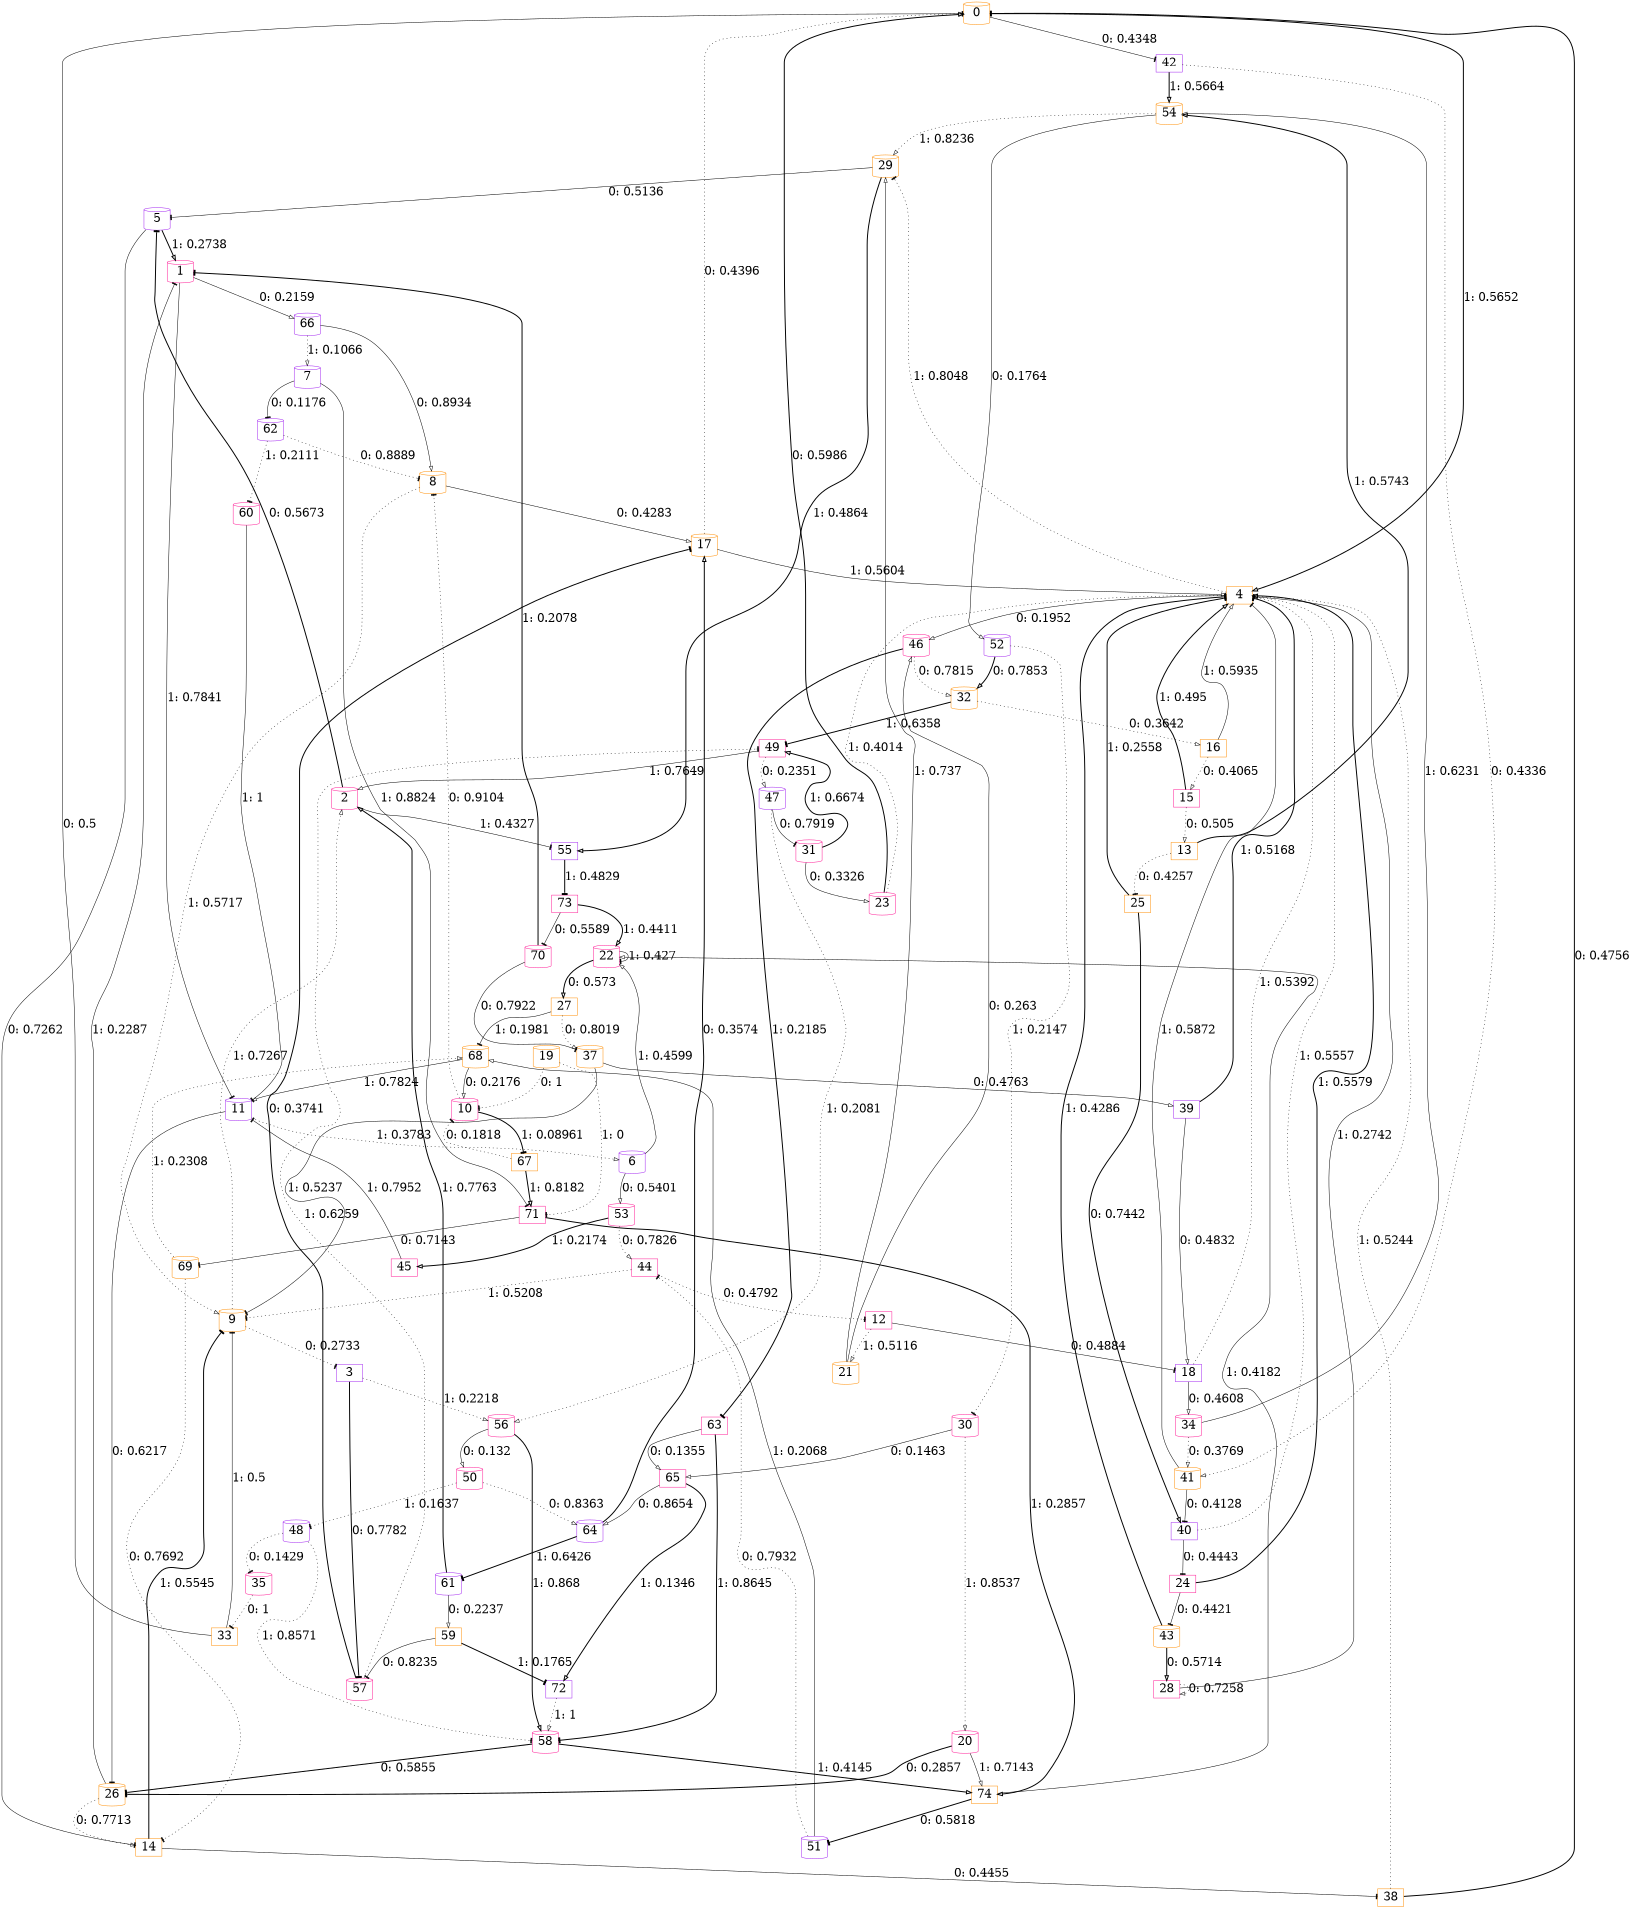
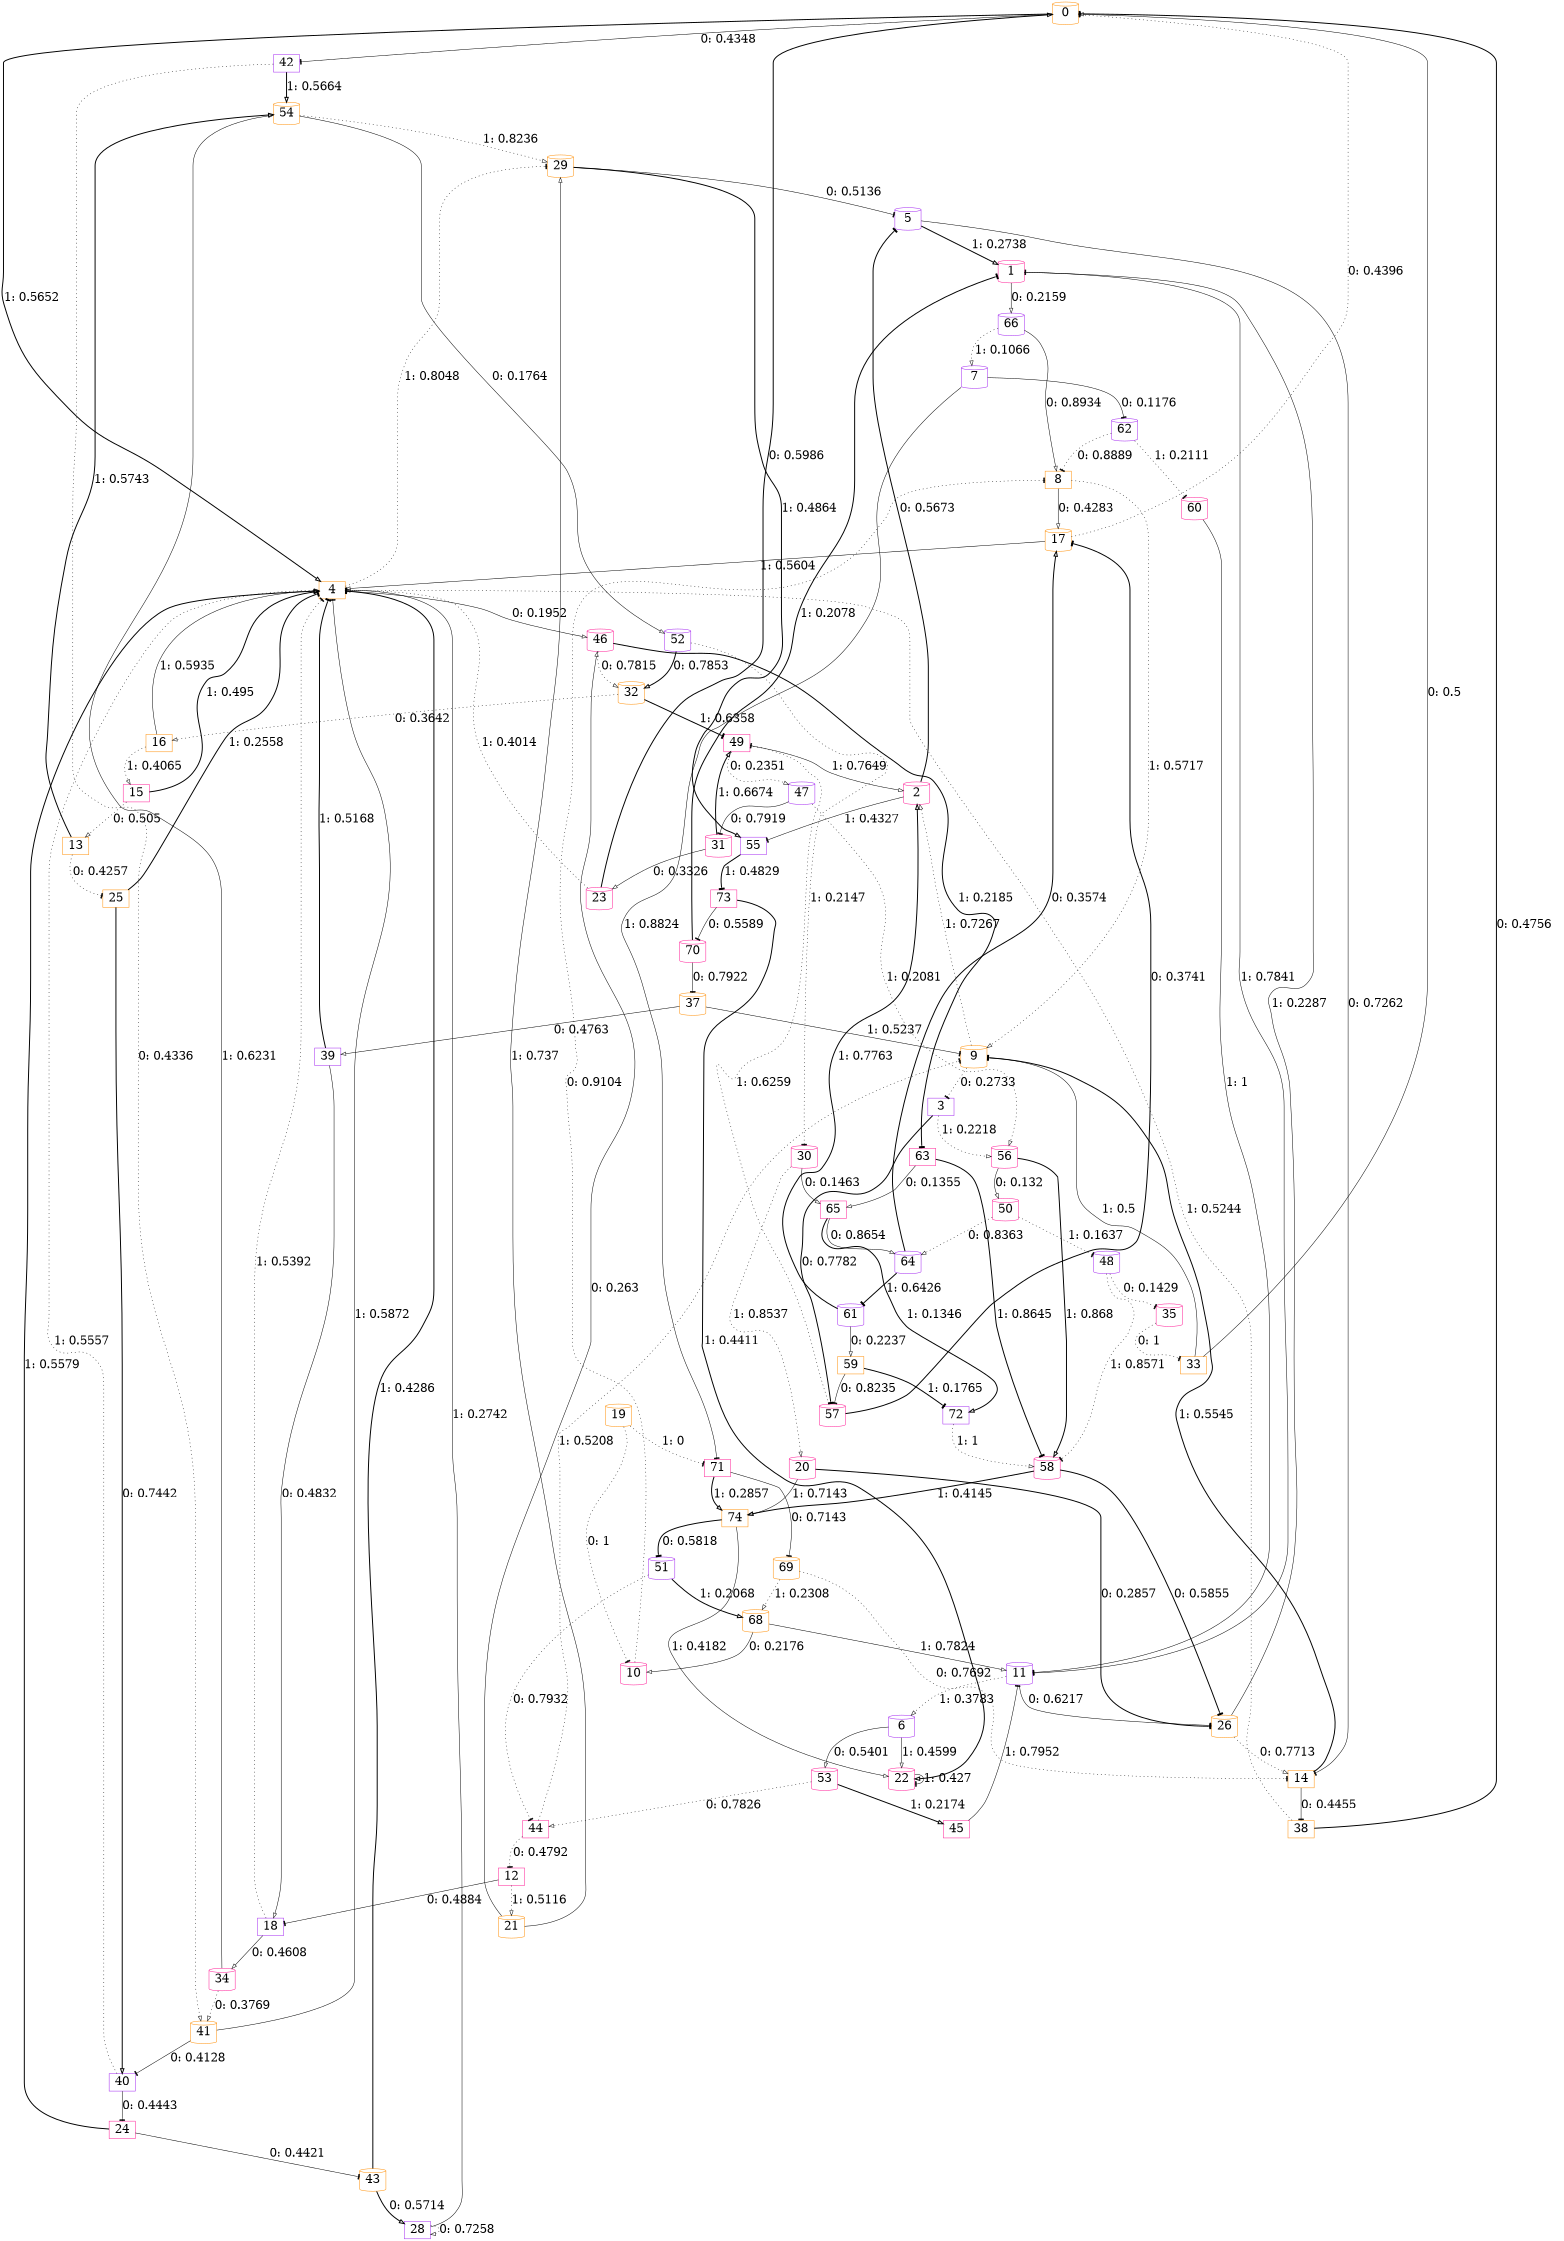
(433, 482) -> (1058, 480)
(1236, 772) -> (160, 767)
(564, 1007) -> none
(524, 1162) -> none
(742, 1358) -> (702, 1602)
(1167, 1689) -> (417, 2230)
